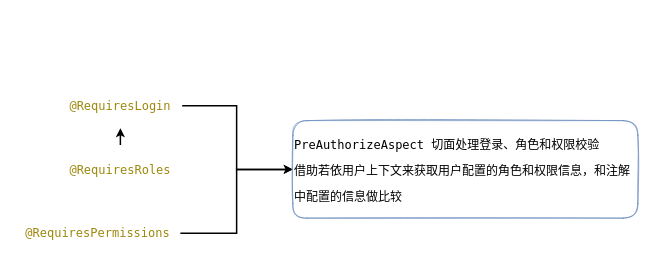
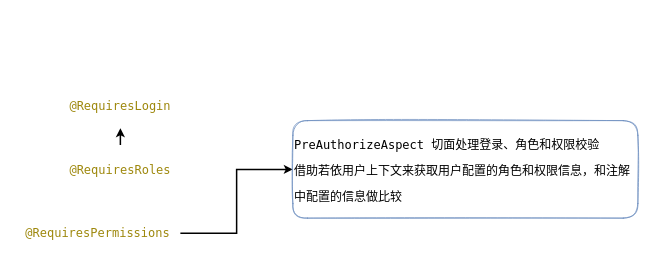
(237, 107) -> none
